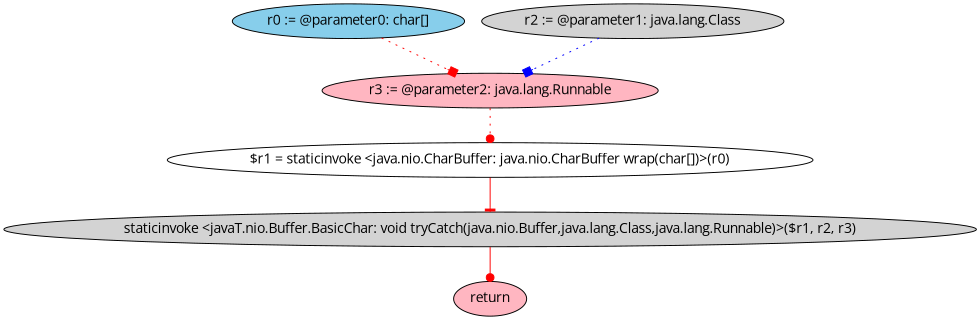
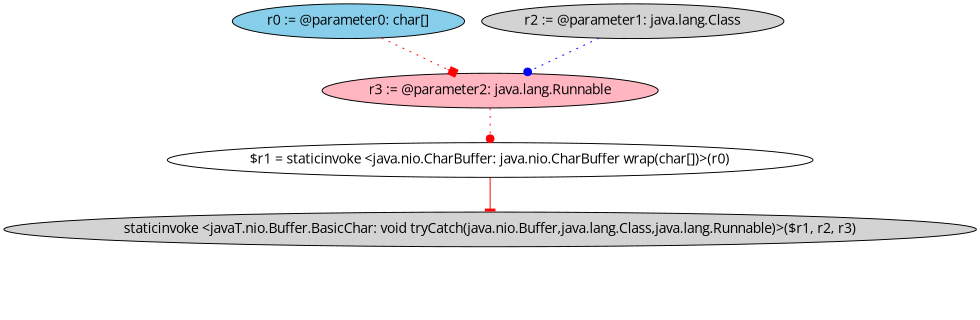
(566, 54) -> (566, 54)
(490, 299) -> none
